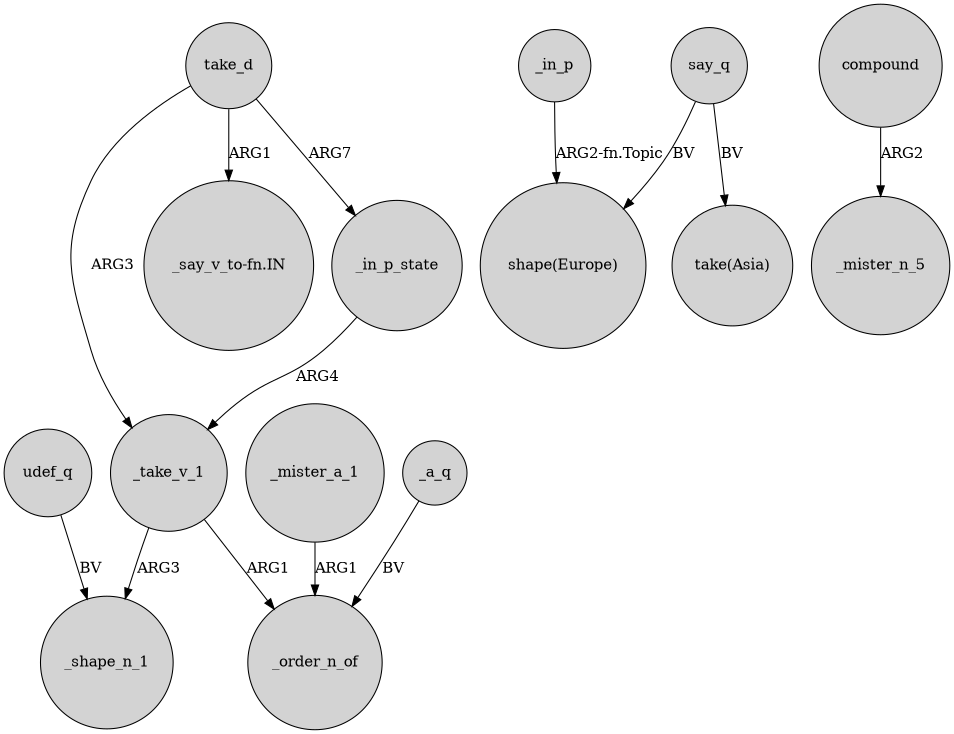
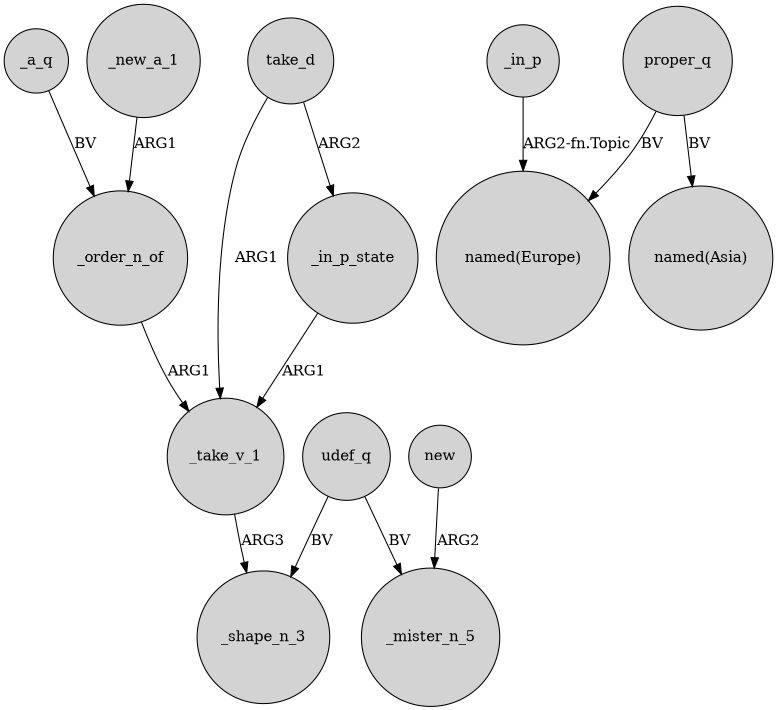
(709, 66) -> (678, 61)
(881, 66) -> (440, 457)
(330, 154) -> (340, 144)
(113, 266) -> (257, 258)
(229, 266) -> none
(563, 266) -> (523, 258)
(732, 266) -> (701, 258)
(318, 377) -> (304, 372)
(315, 473) -> (144, 61)
none -> (381, 531)
(236, 560) -> (159, 364)
(107, 663) -> (263, 637)
